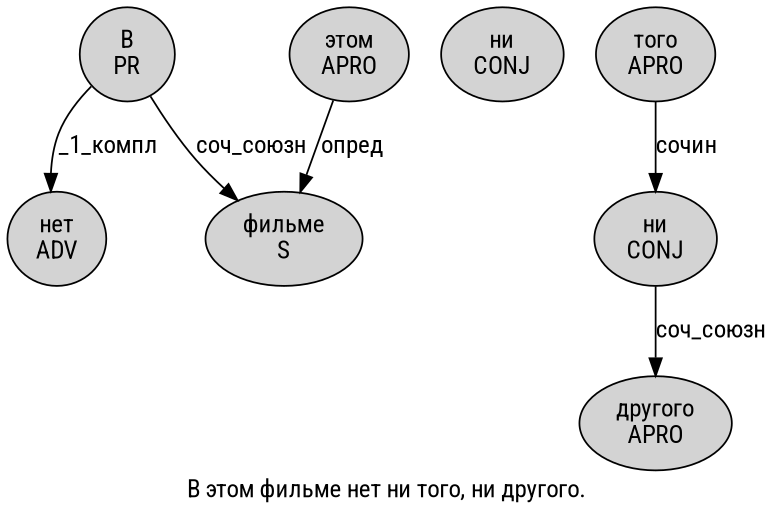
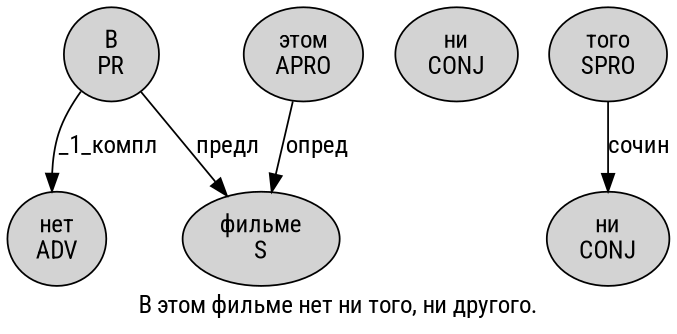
(656, 54) -> (608, 54)
(251, 147) -> (229, 147)
(656, 423) -> none
